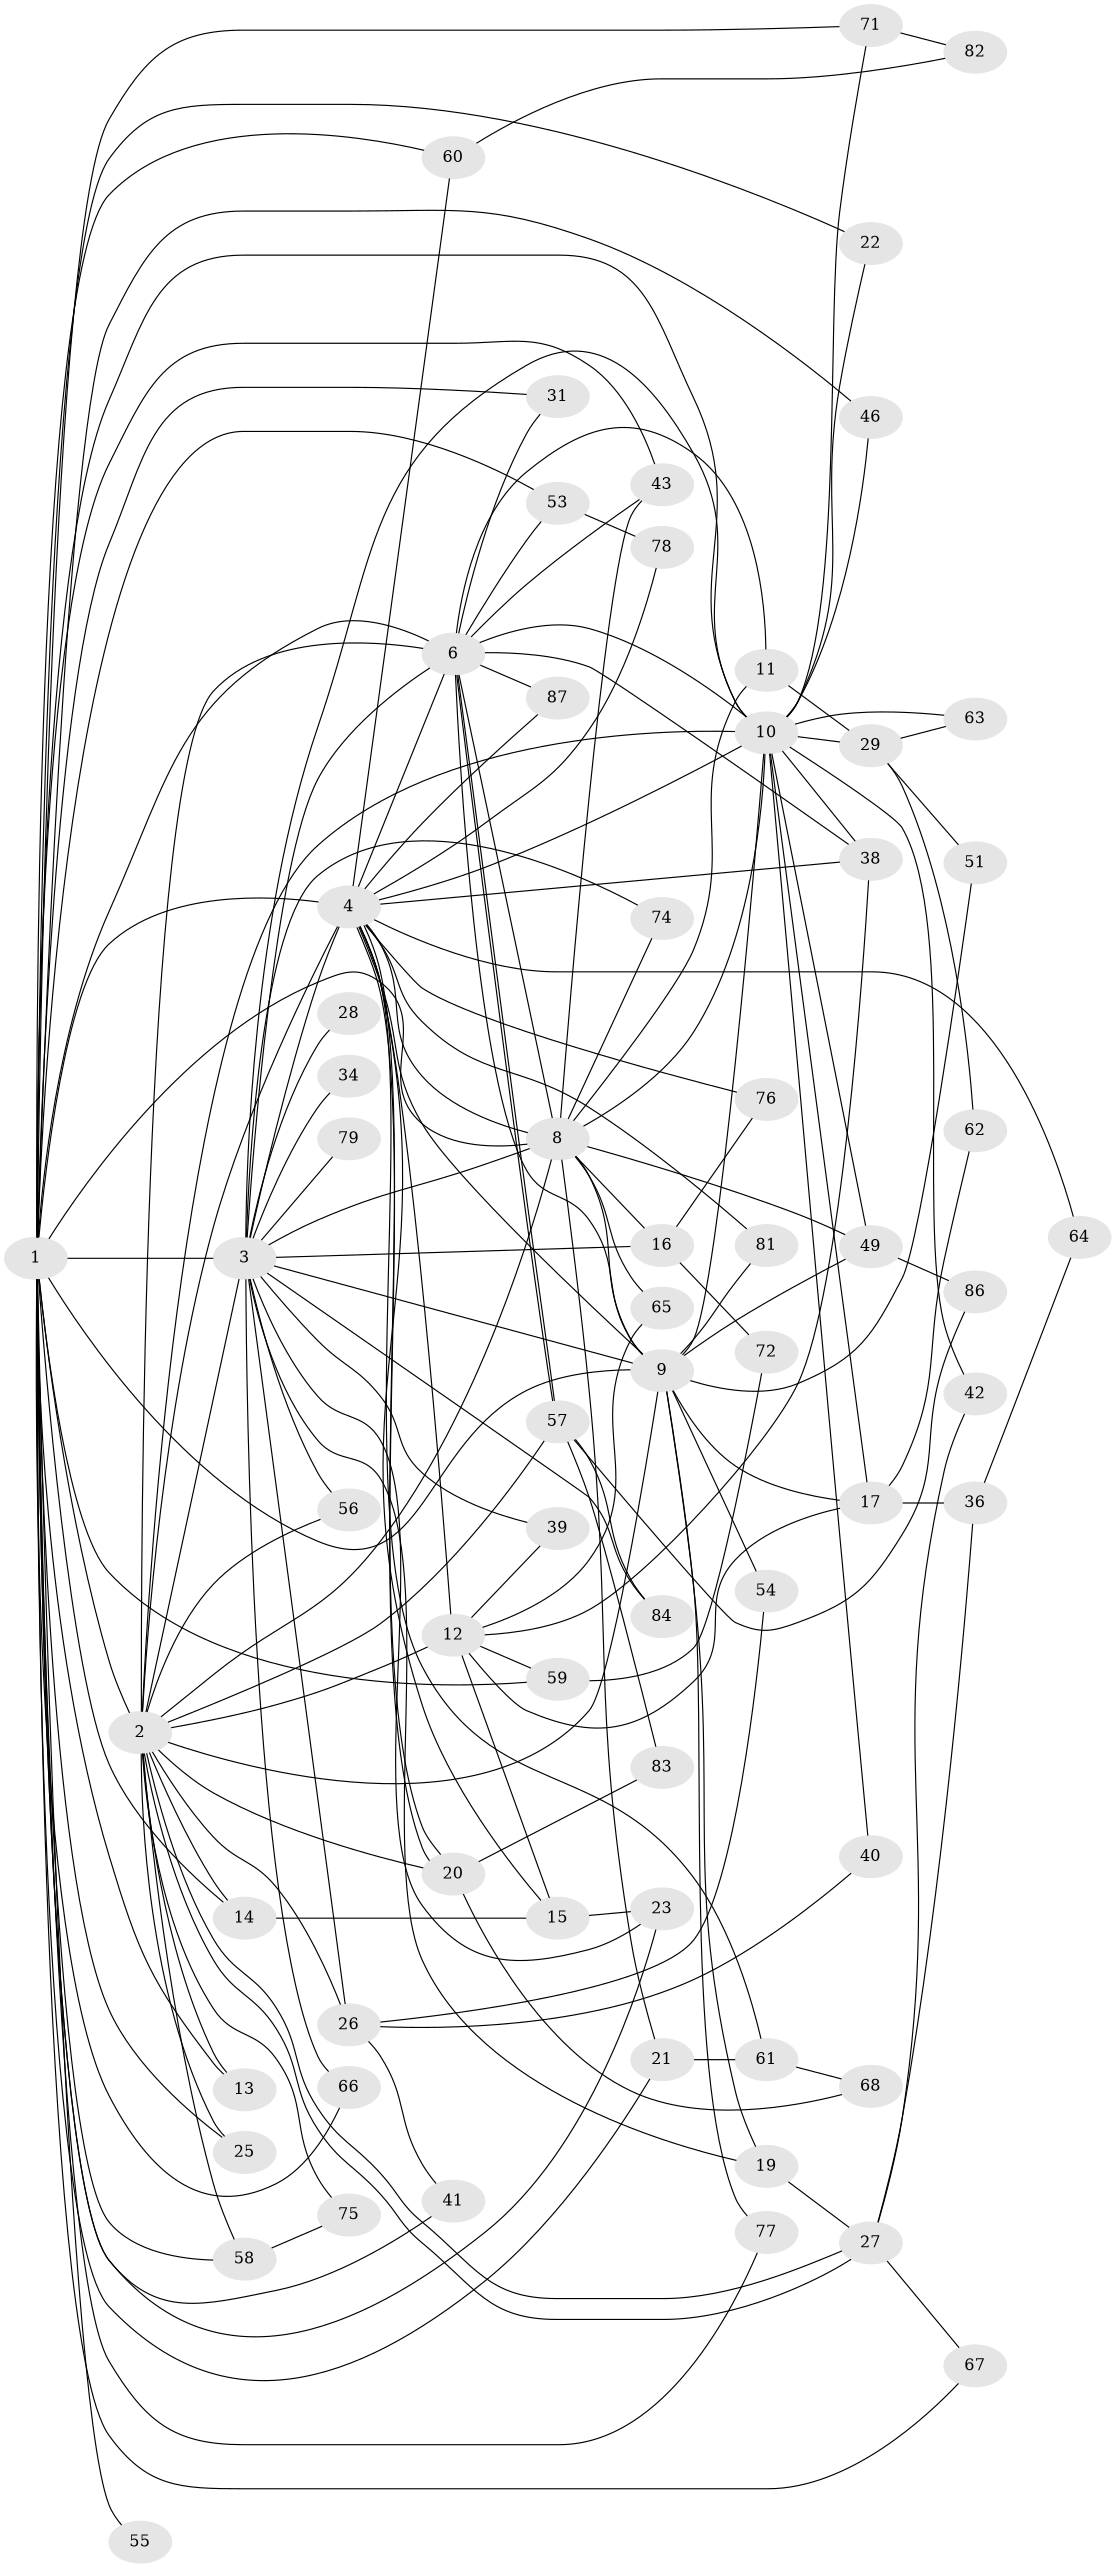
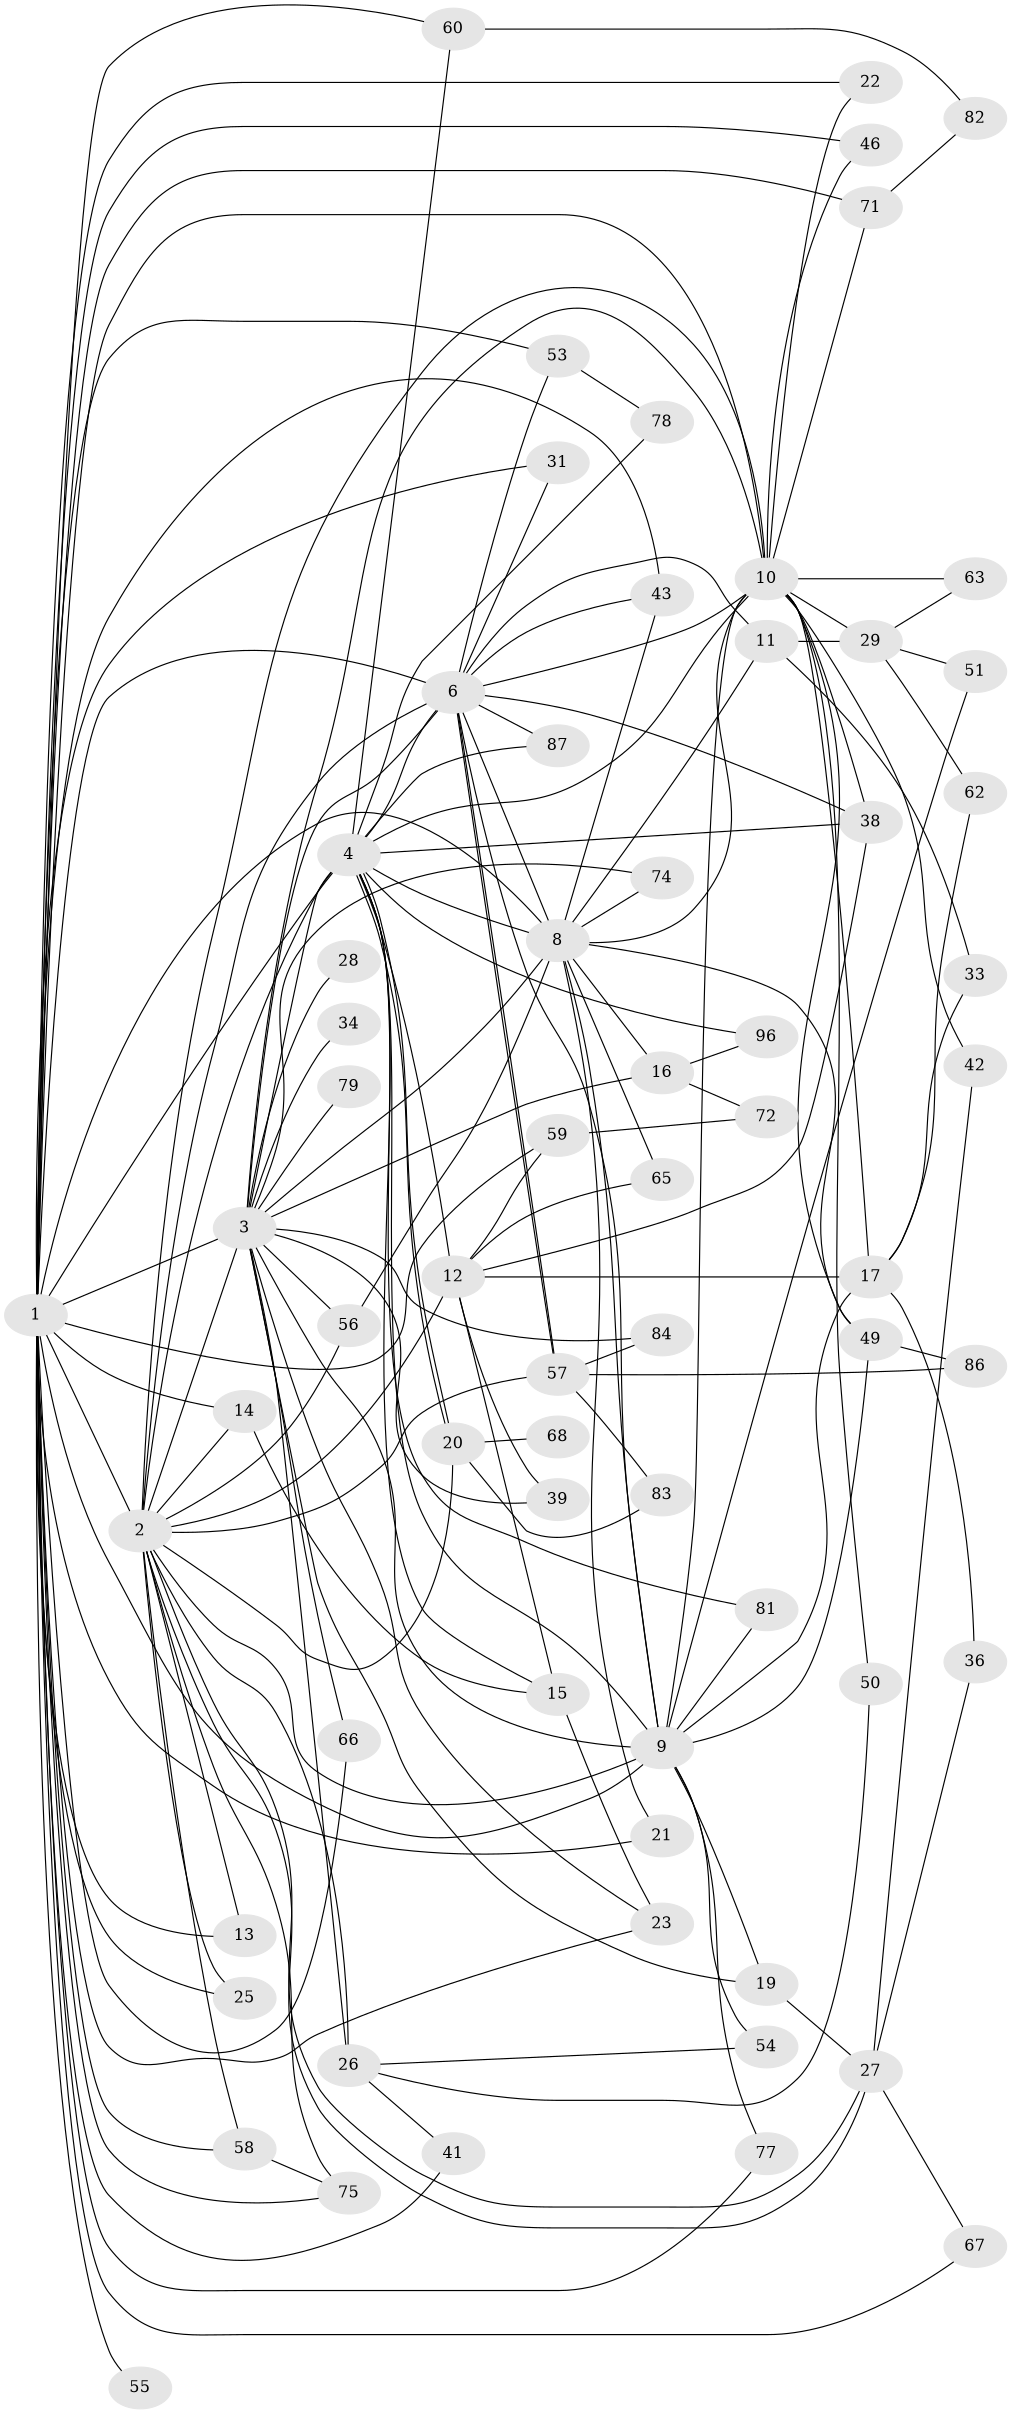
none -> (975, 975)
(767, 1099) -> (767, 1037)
(1080, 1237) -> none
(419, 1484) -> (467, 1140)
(871, 1857) -> (871, 1684)
(767, 2060) -> none
none -> (89, 2091)
